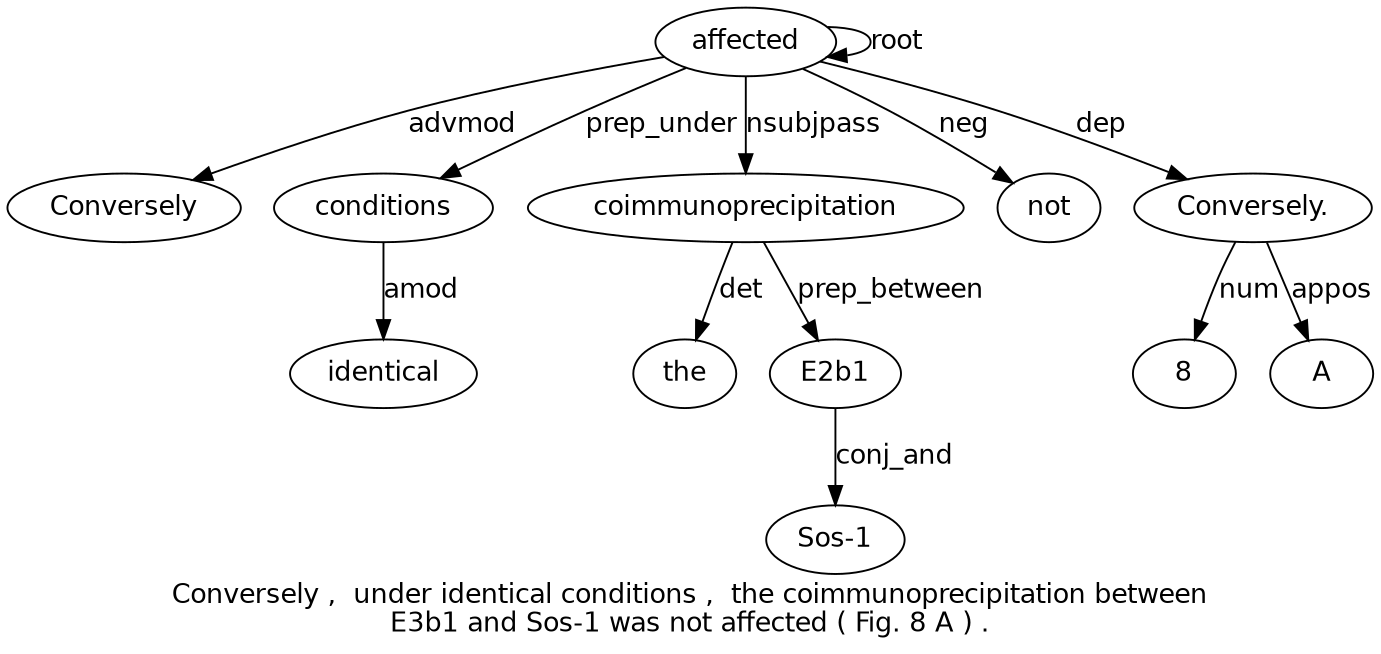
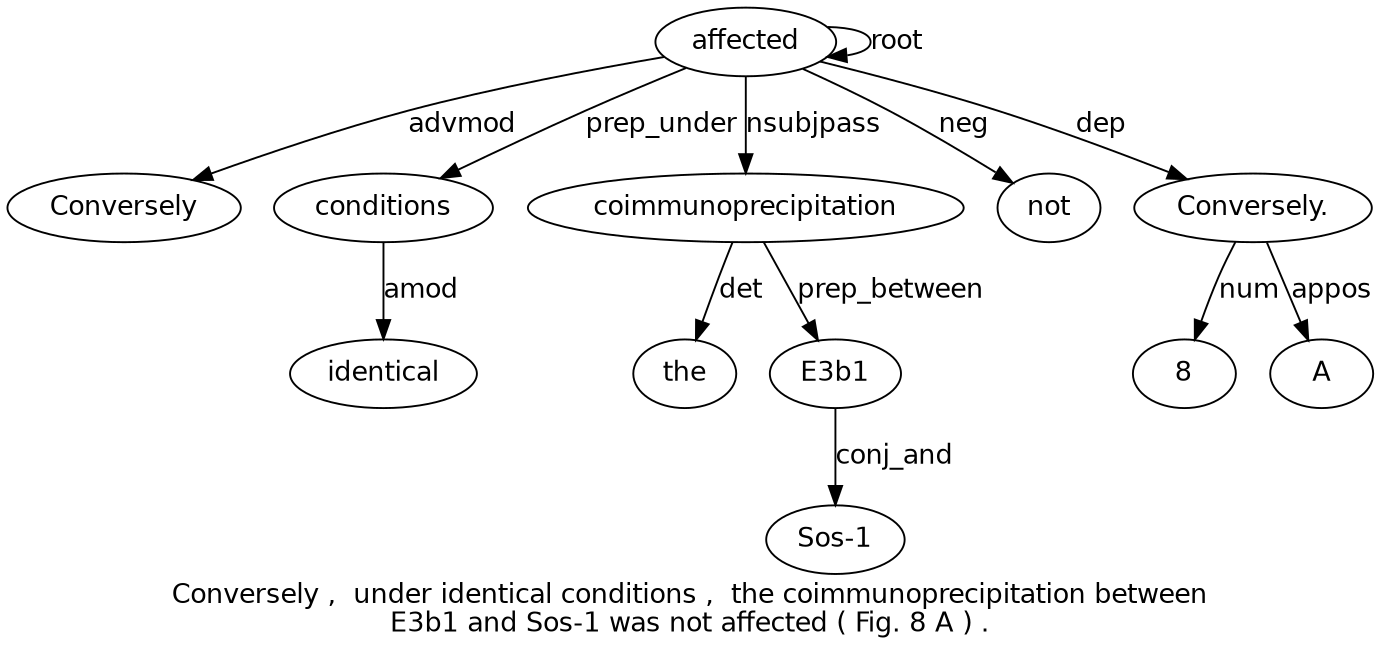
(835, 374) -> (835, 374)
